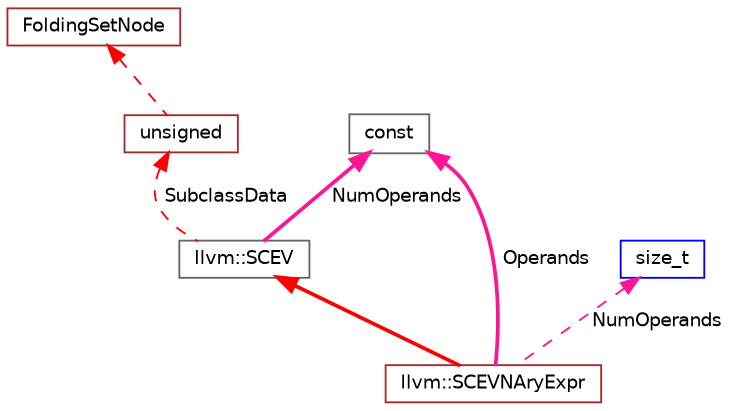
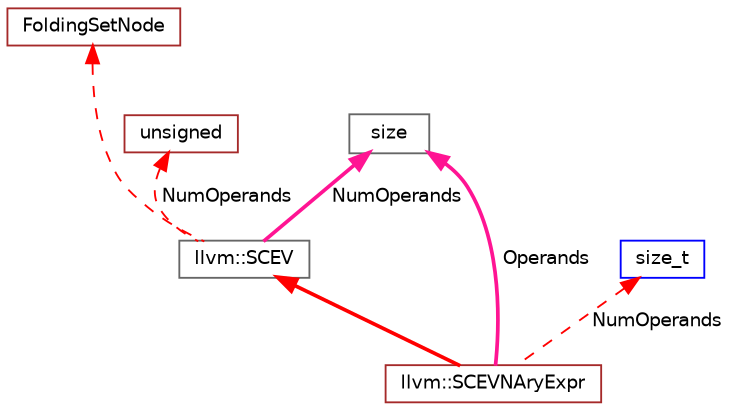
(143, 87) -> (116, 173)
(389, 134) -> (389, 134)
(224, 197) -> (224, 197)
(570, 327) -> (570, 327)
